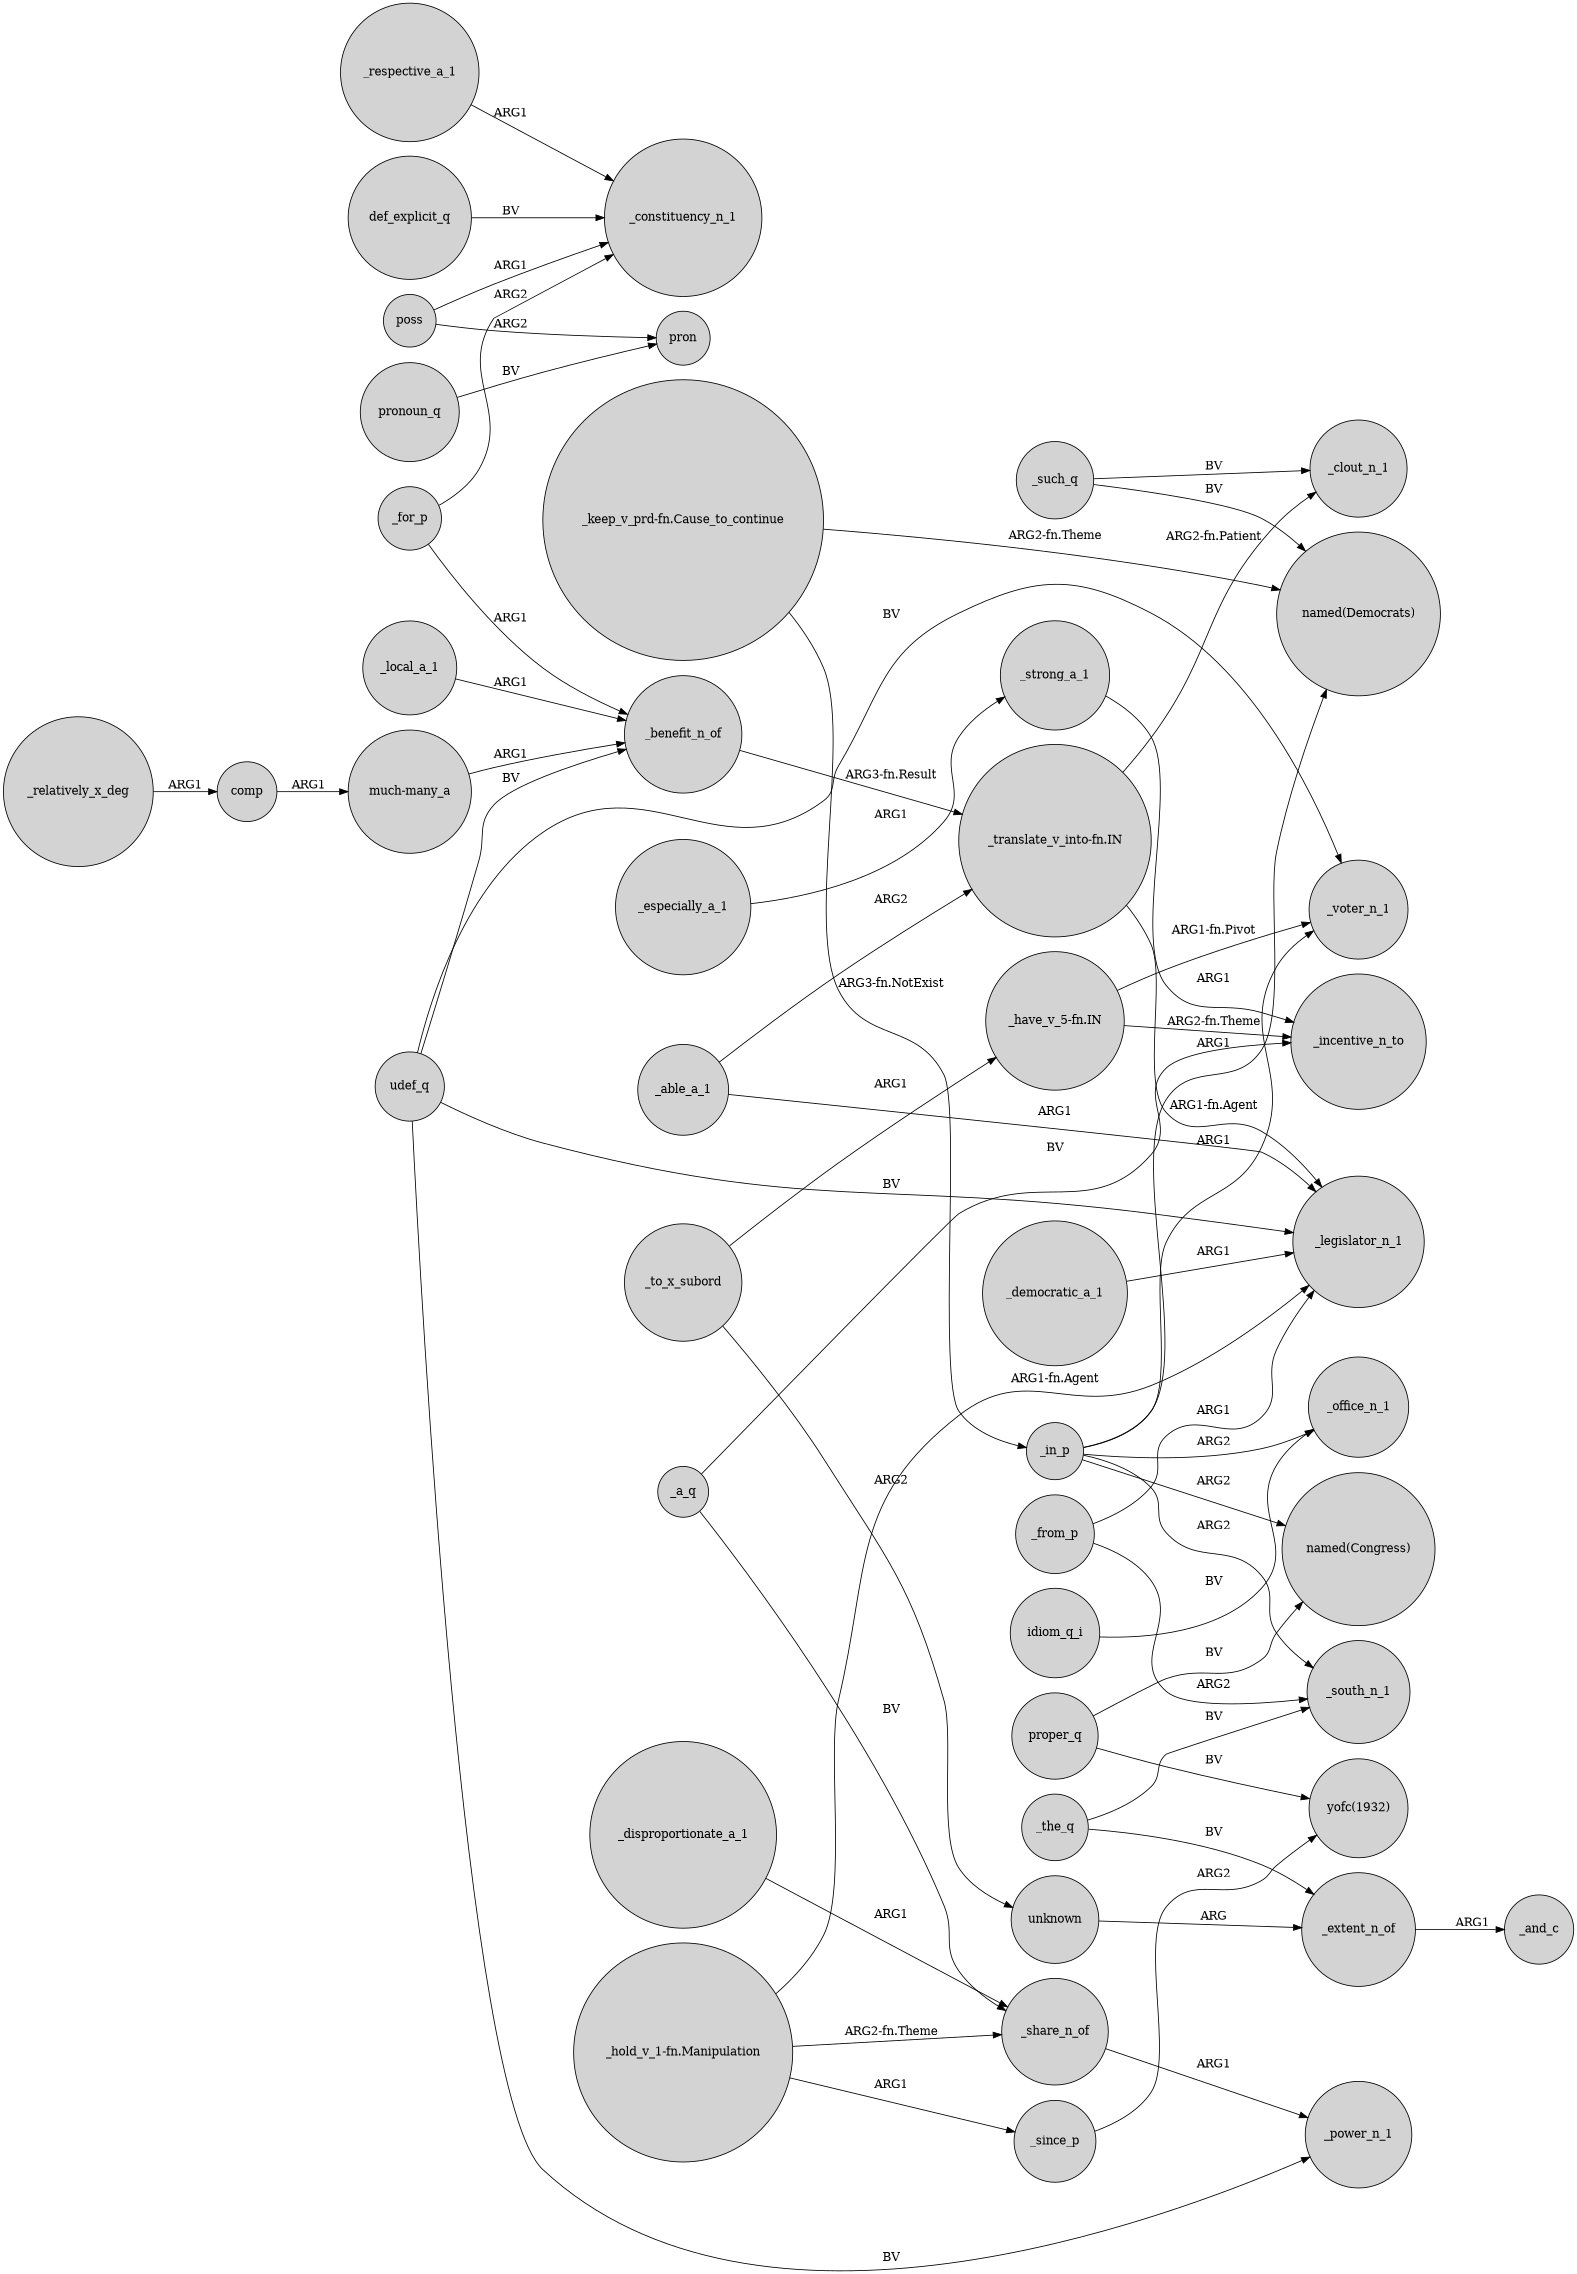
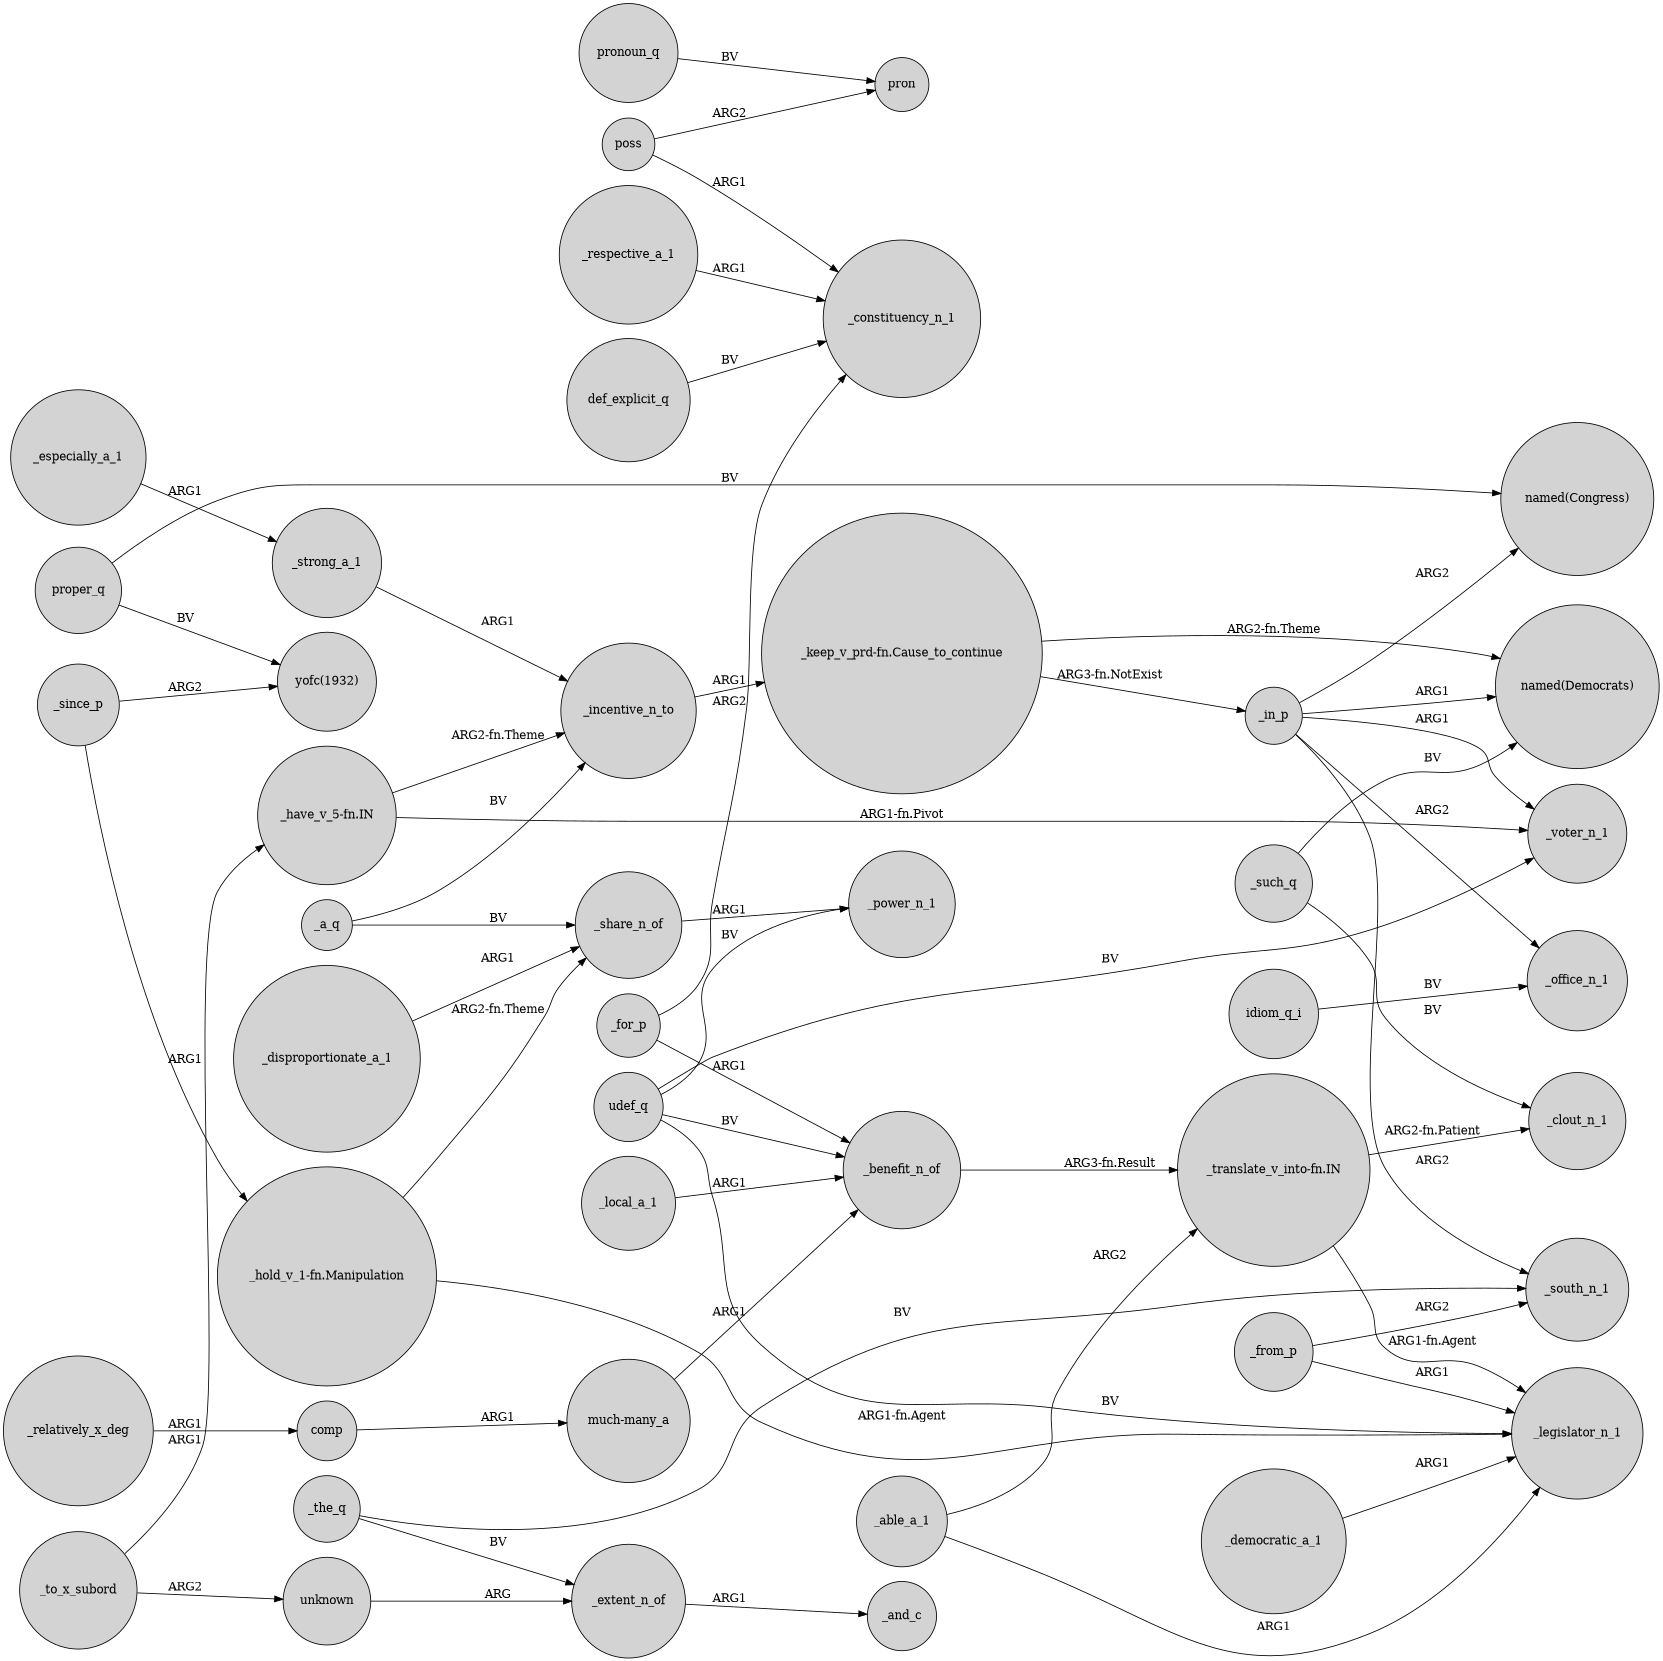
none -> (726, 690)
(898, 2104) -> (141, 978)
